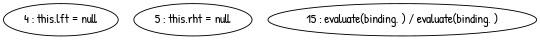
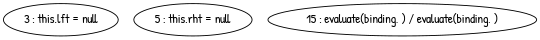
(61, 20) -> (61, 20)
